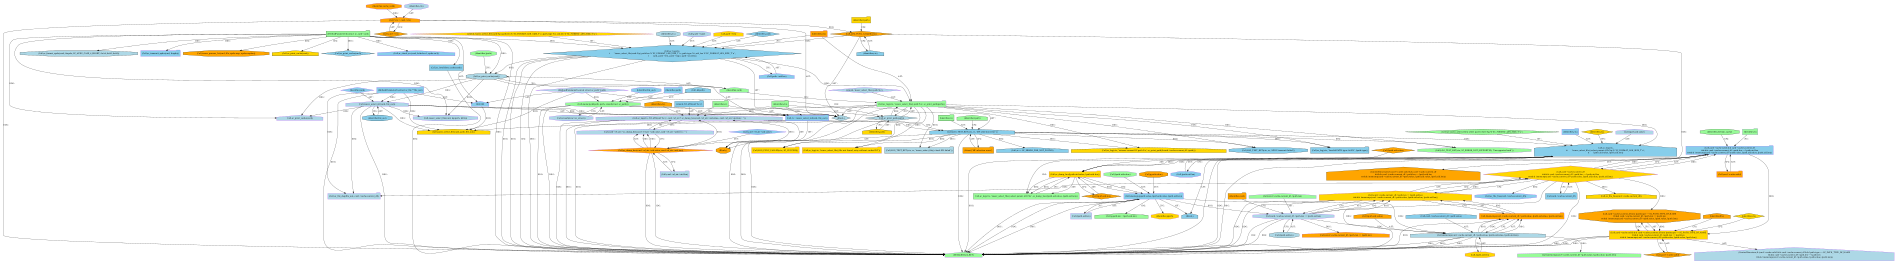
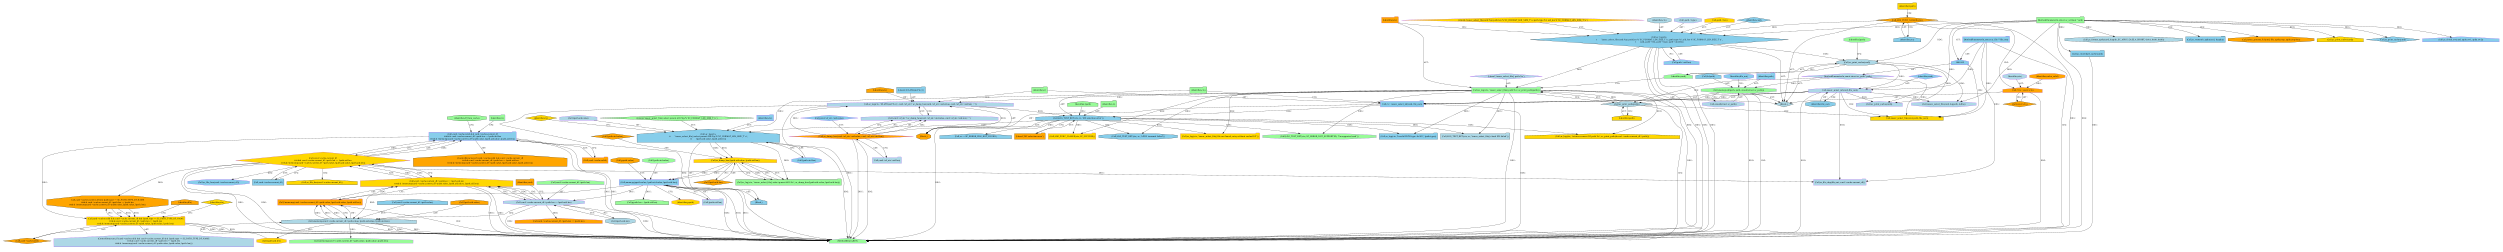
(635, 22) -> (1996, 29)
(348, 34) -> (2060, 20)
(161, 54) -> (2205, 40)
(416, 54) -> (2461, 40)
(525, 96) -> (1908, 69)
(571, 118) -> (1723, 104)
(1075, 174) -> (735, 160)
